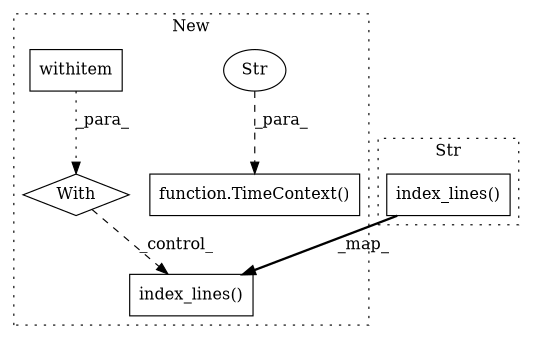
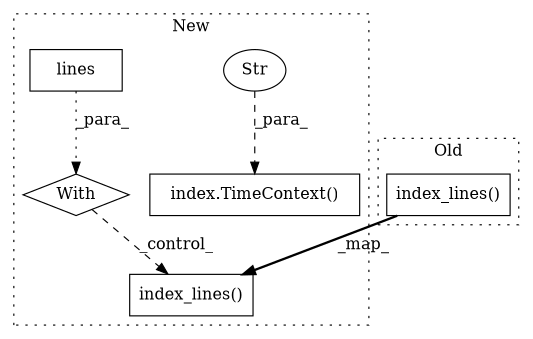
(76, 70) -> (76, 70)
(448, 152) -> (448, 152)
(255, 195) -> (255, 195)
